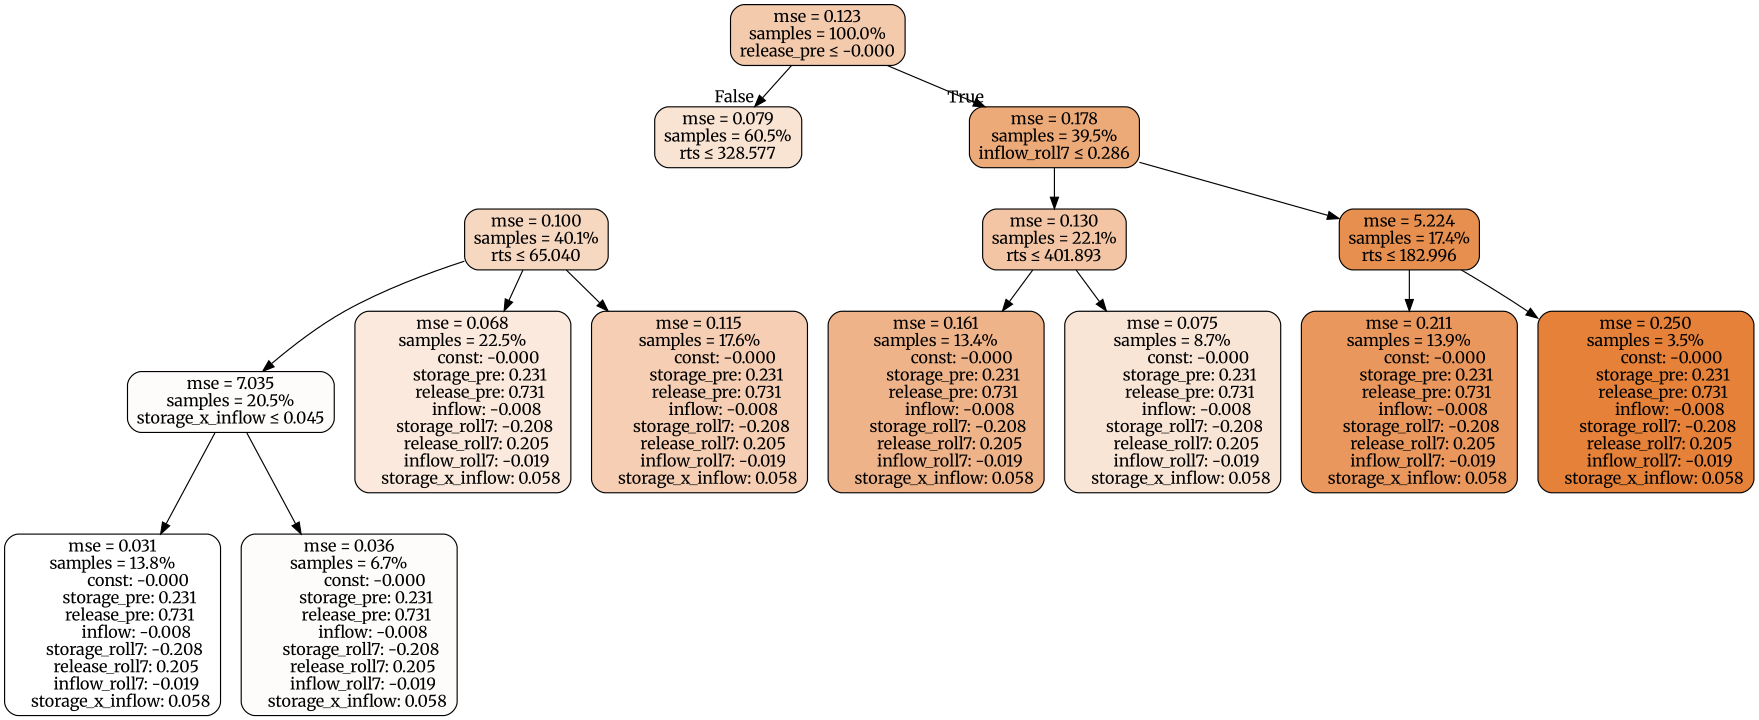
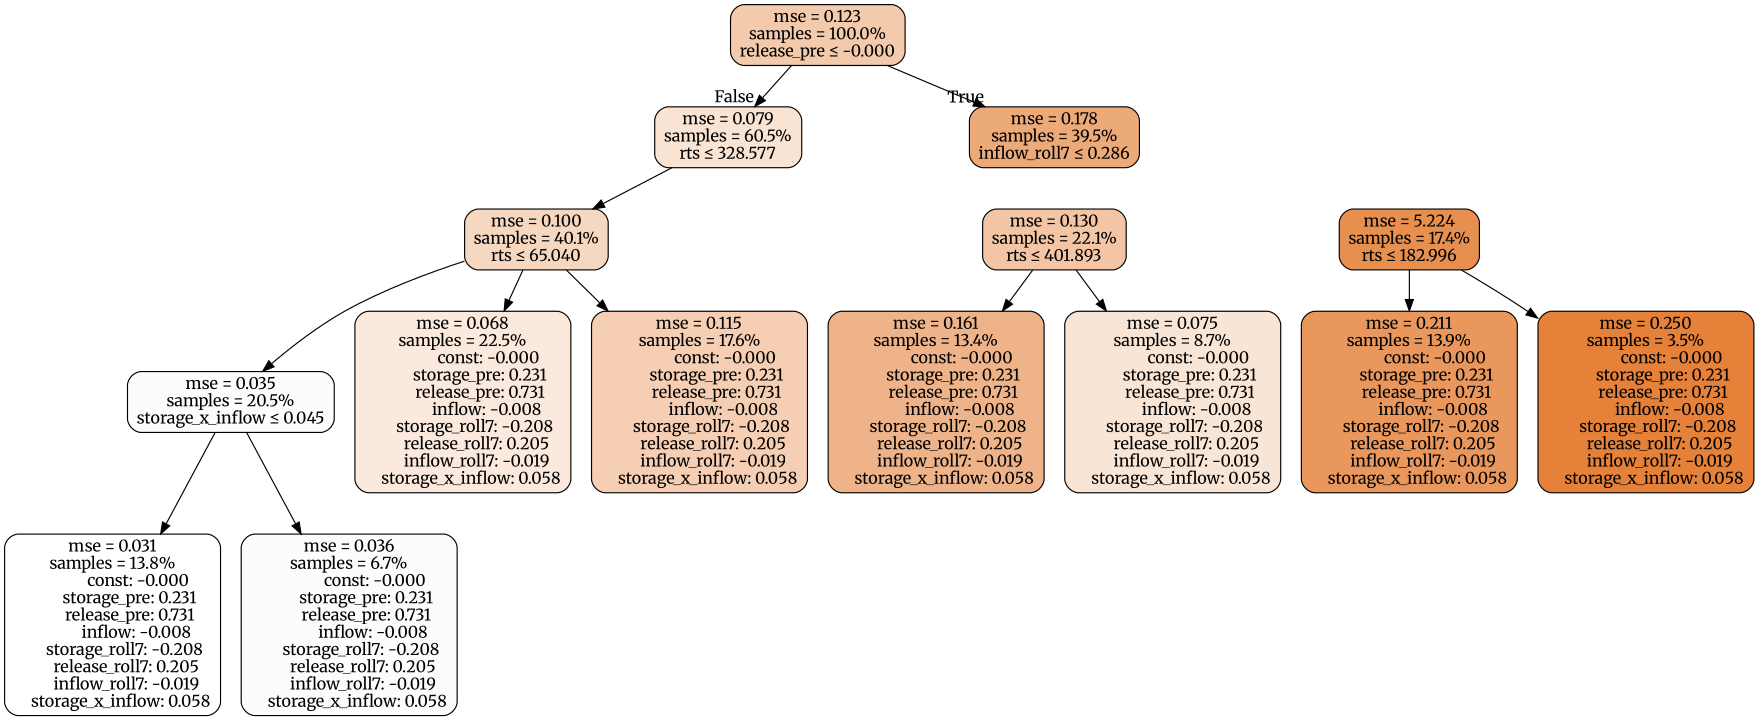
(1054, 182) -> none
none -> (637, 186)
(1234, 189) -> none
(231, 402) -> (231, 402)
